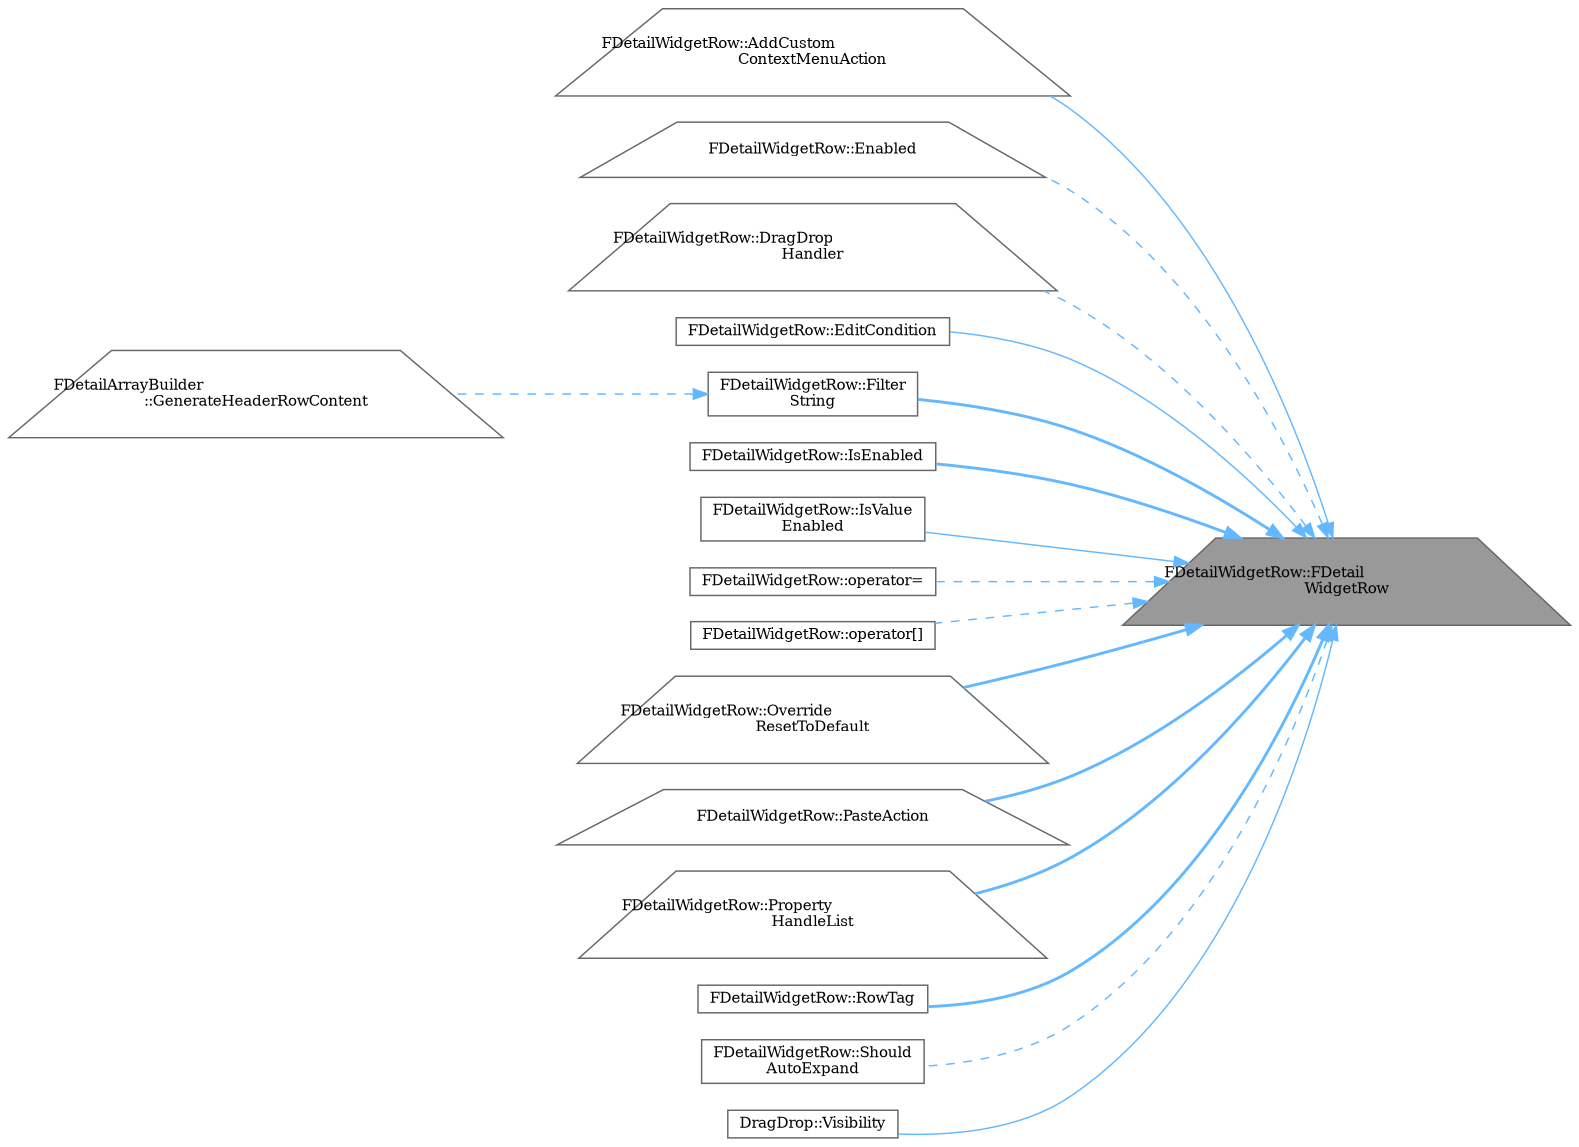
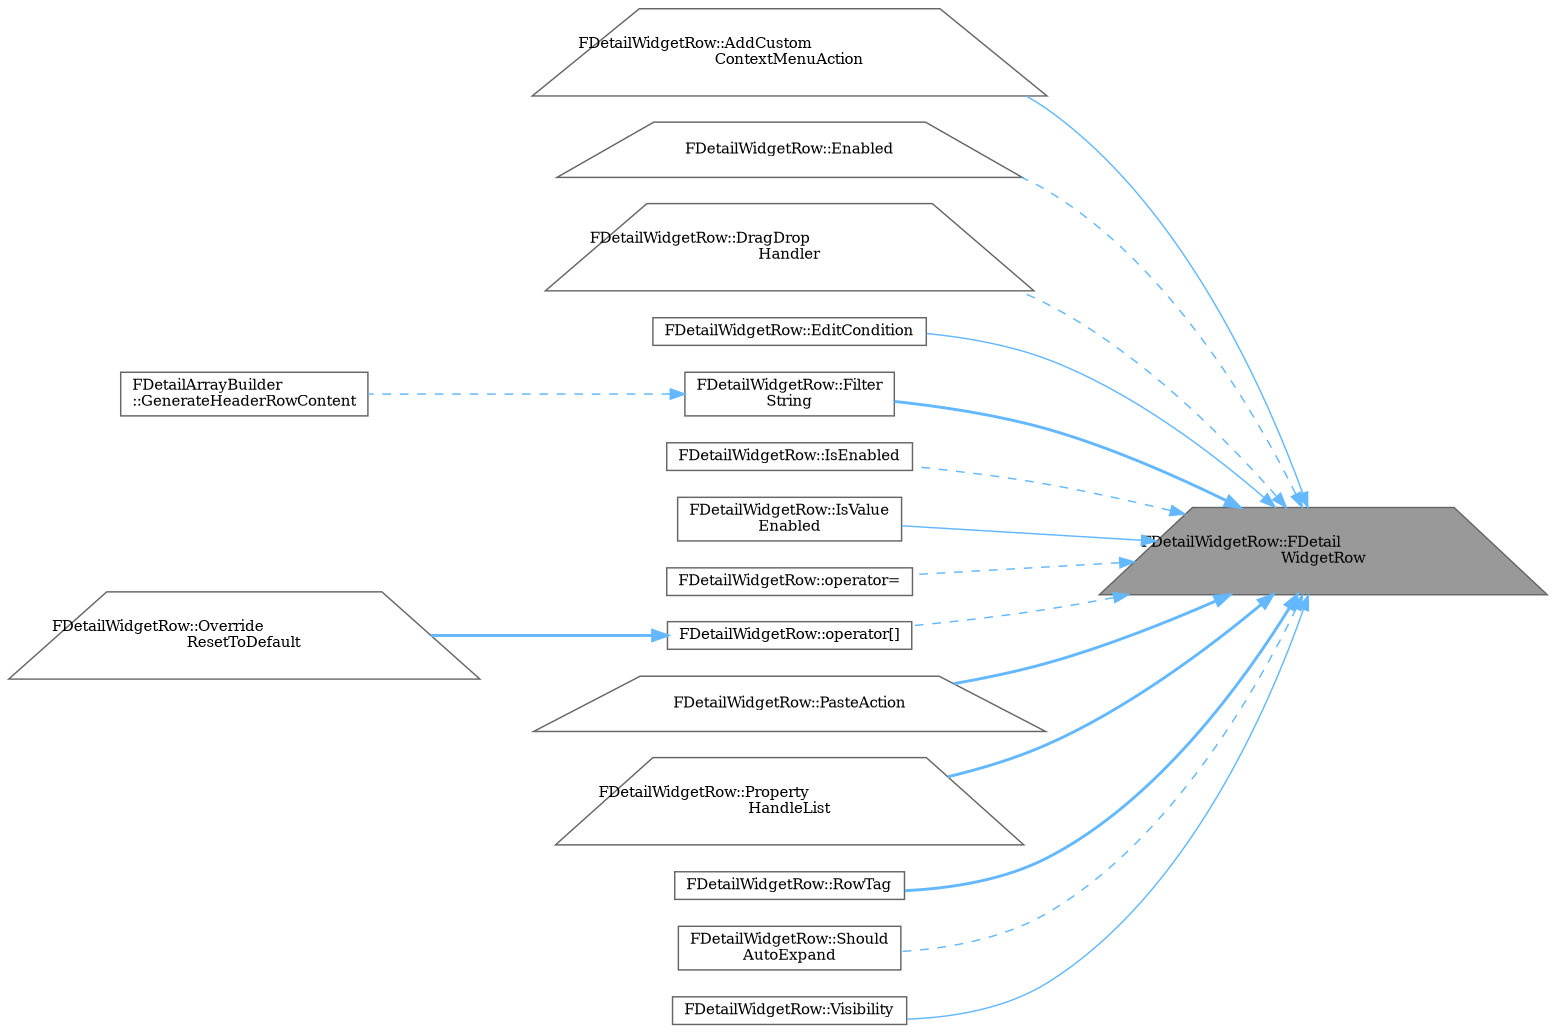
(256, 394) -> (244, 394)
(1084, 487) -> (1042, 483)
(1075, 660) -> (542, 635)
(813, 1124) -> (790, 1011)
